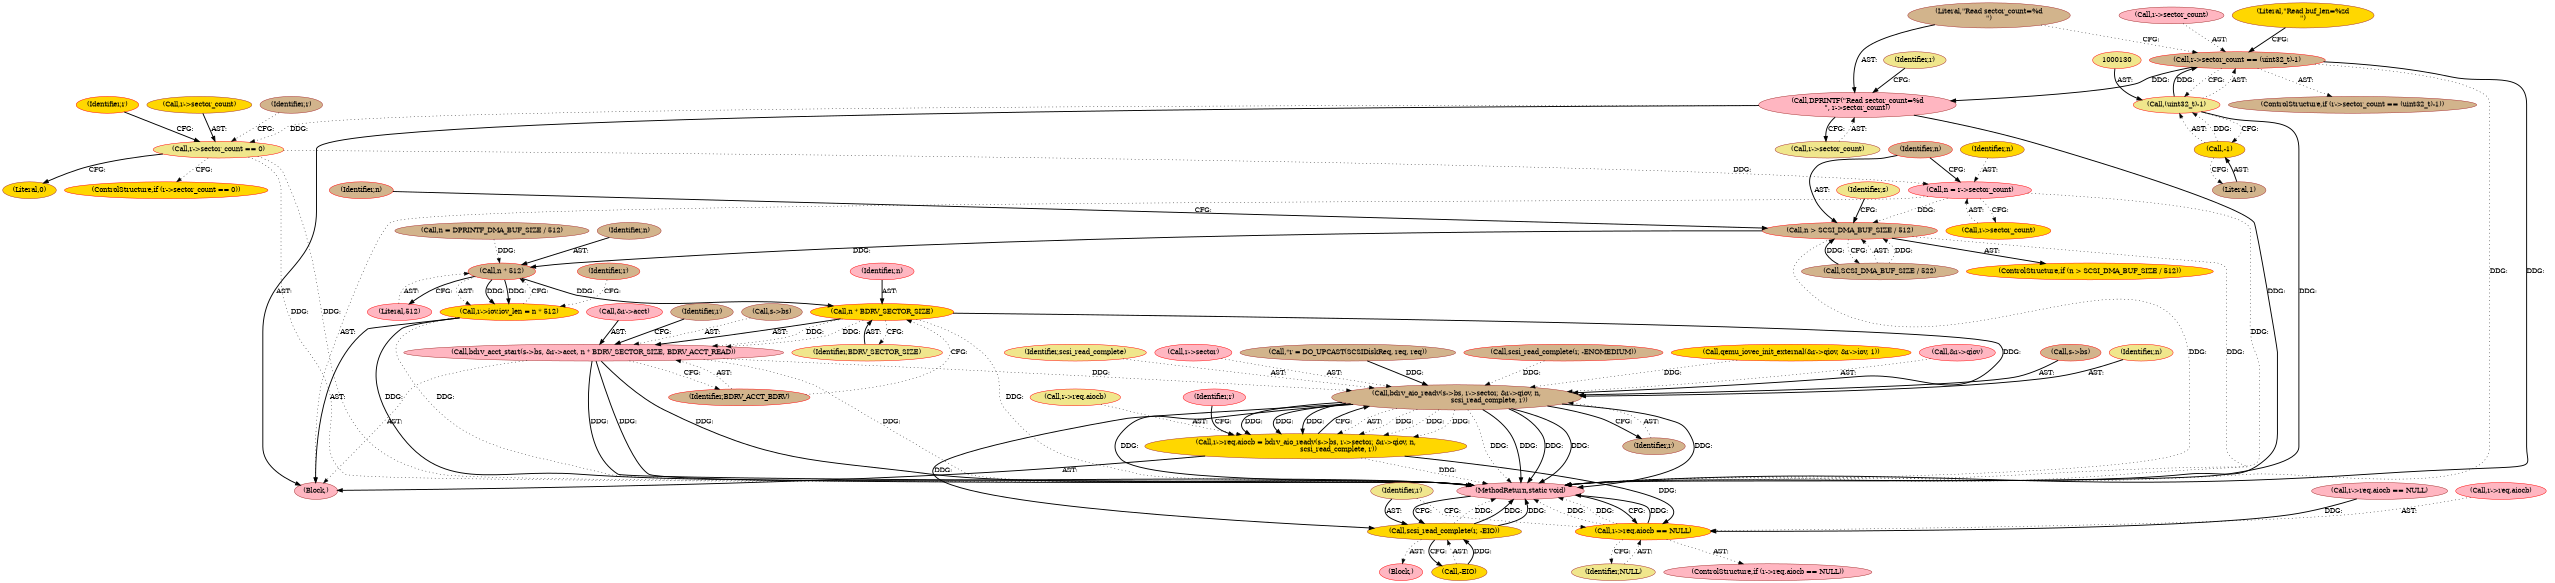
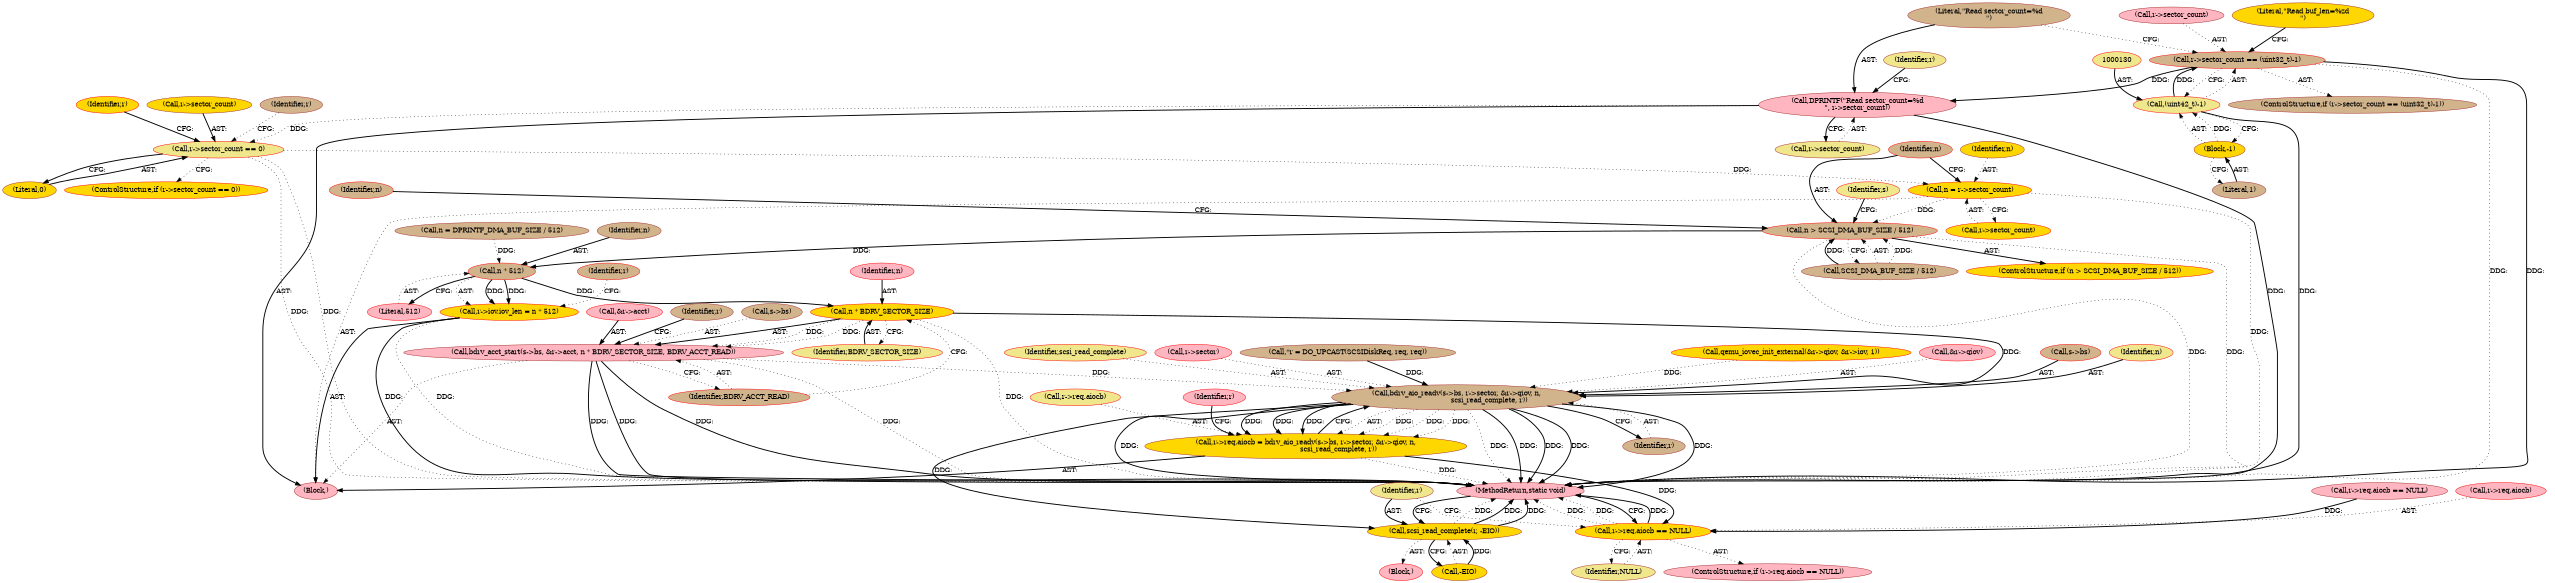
(2177, 105) -> (2177, 105)
(2220, 150) -> (2220, 150)
none -> (116, 172)
(1970, 190) -> (1970, 190)
(1880, 271) -> (1880, 271)
(531, 293) -> none
(1563, 353) -> none
(739, 397) -> (739, 397)
